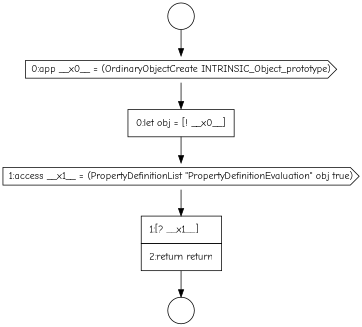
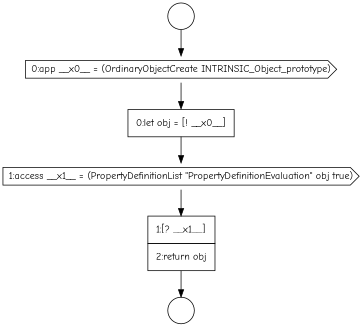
(181, 257) -> (181, 257)
